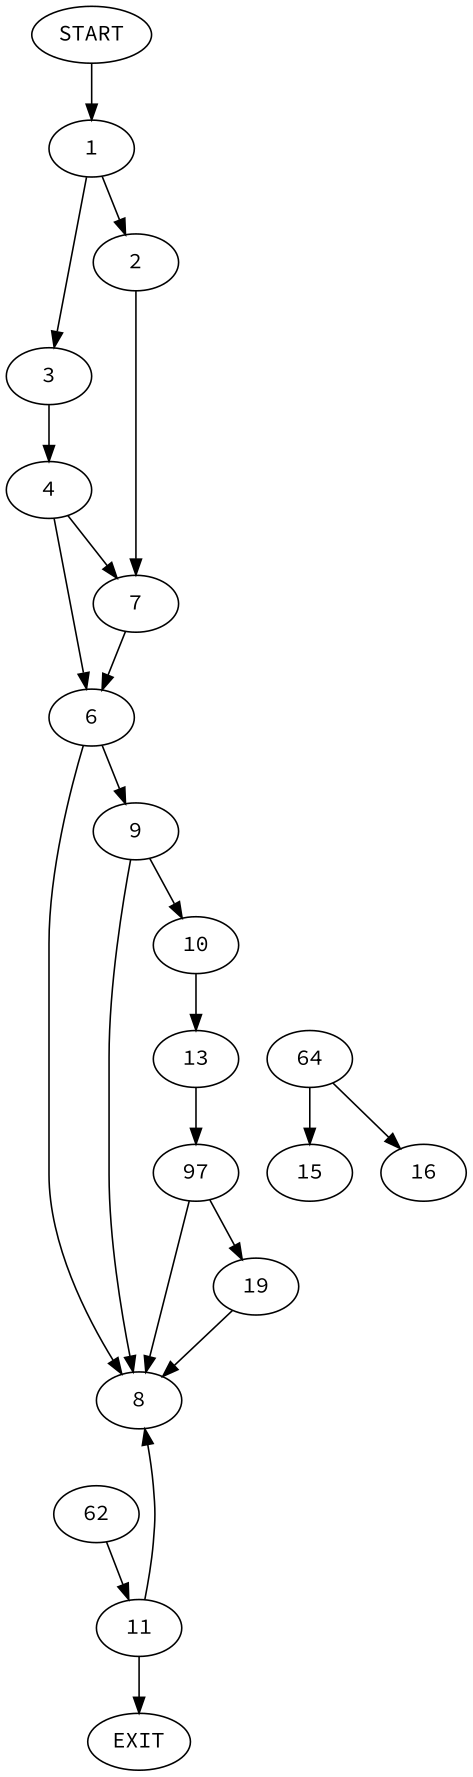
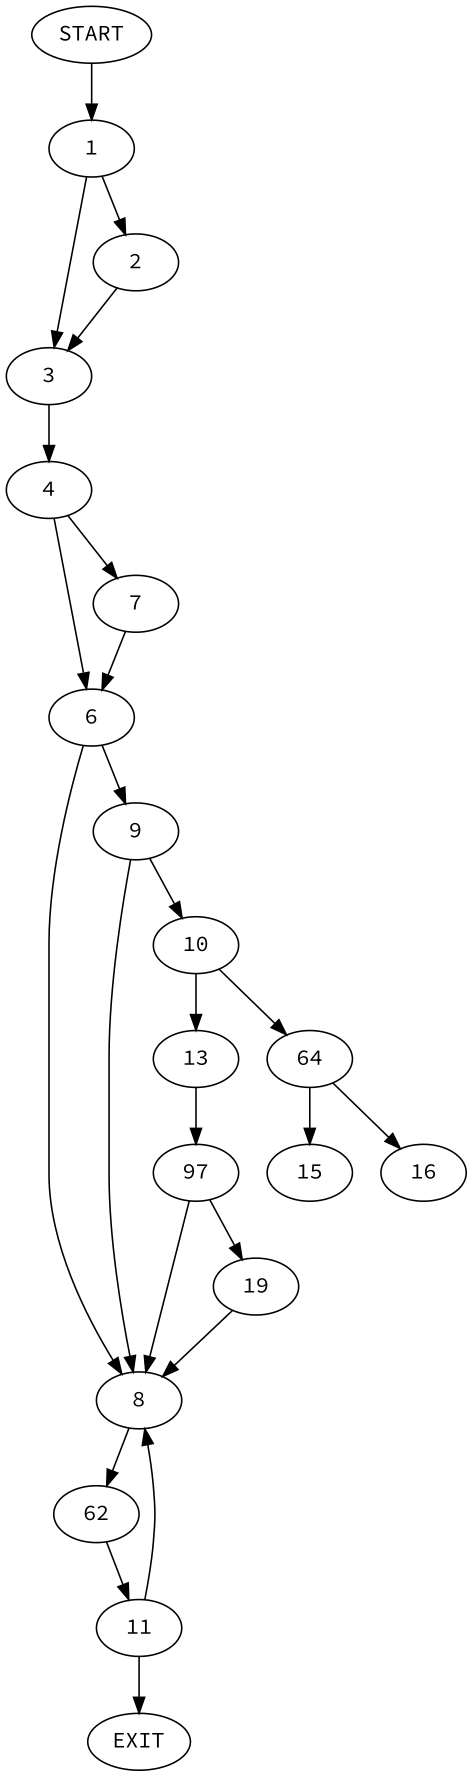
(136, 425) -> (97, 313)
none -> (247, 996)
none -> (121, 1450)
